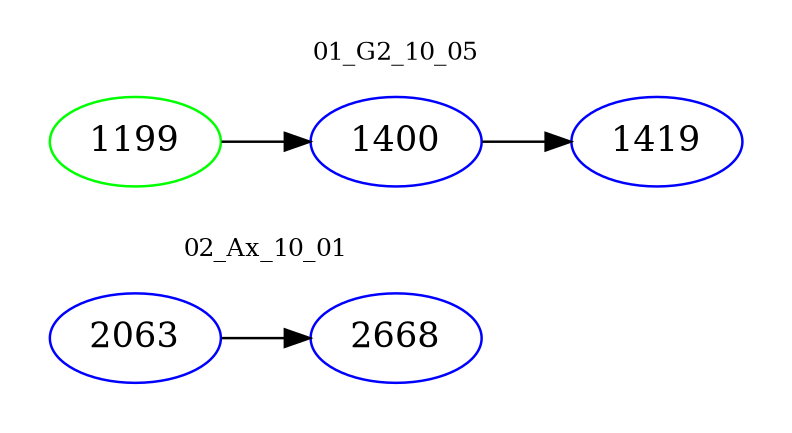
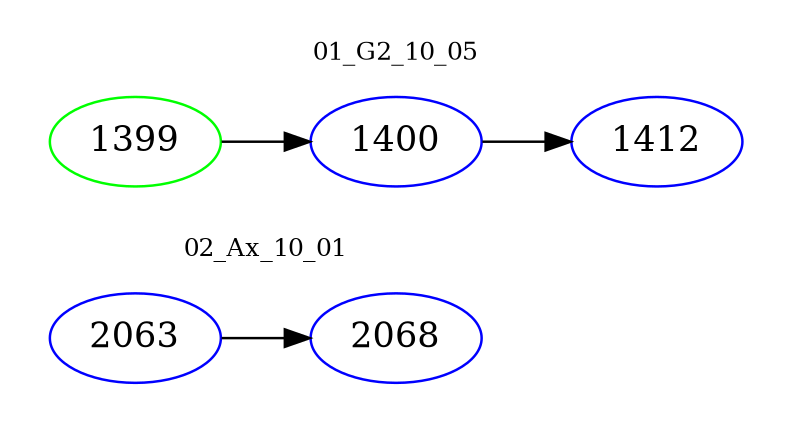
(135, 142) -> (135, 142)
(657, 142) -> (657, 142)
(396, 338) -> (396, 338)
